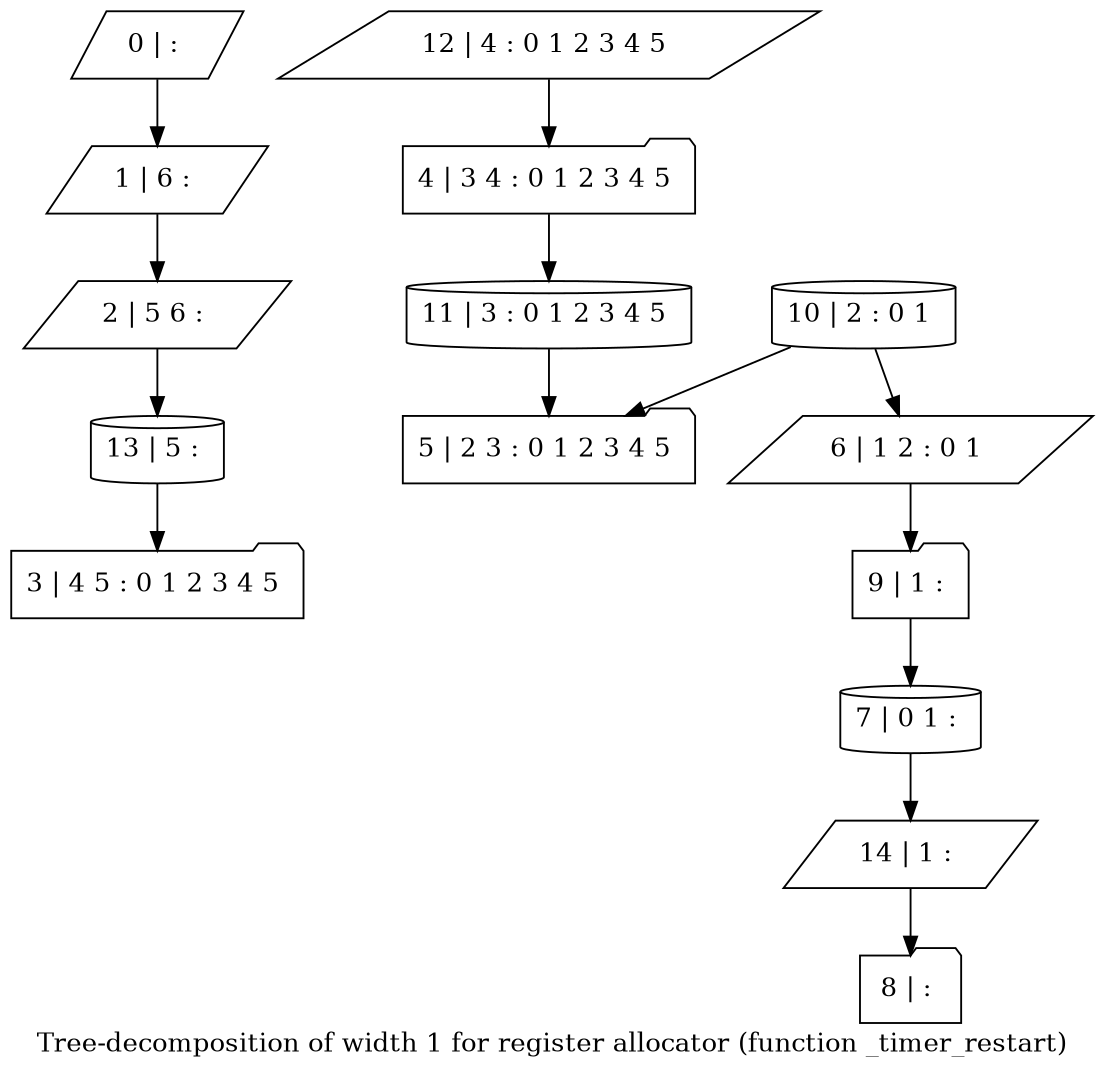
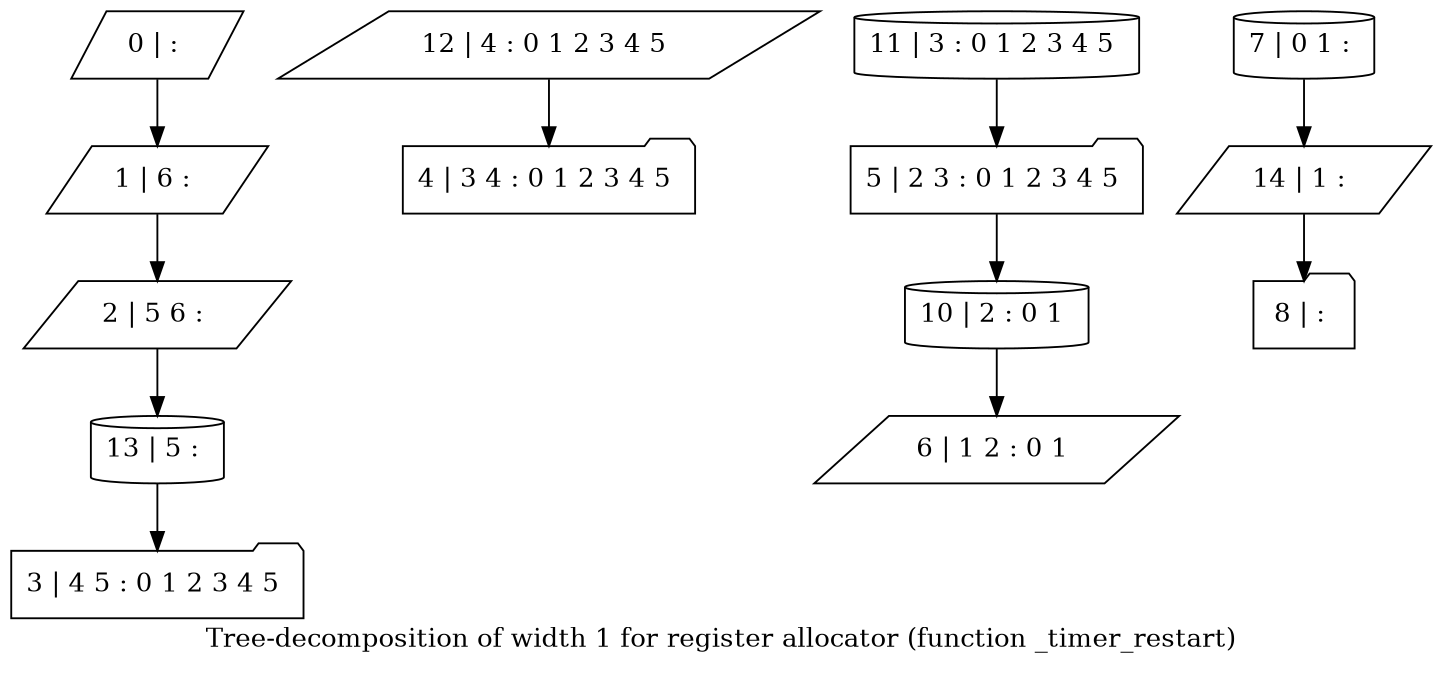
(549, 238) -> none
(717, 378) -> (997, 238)
(911, 585) -> none
